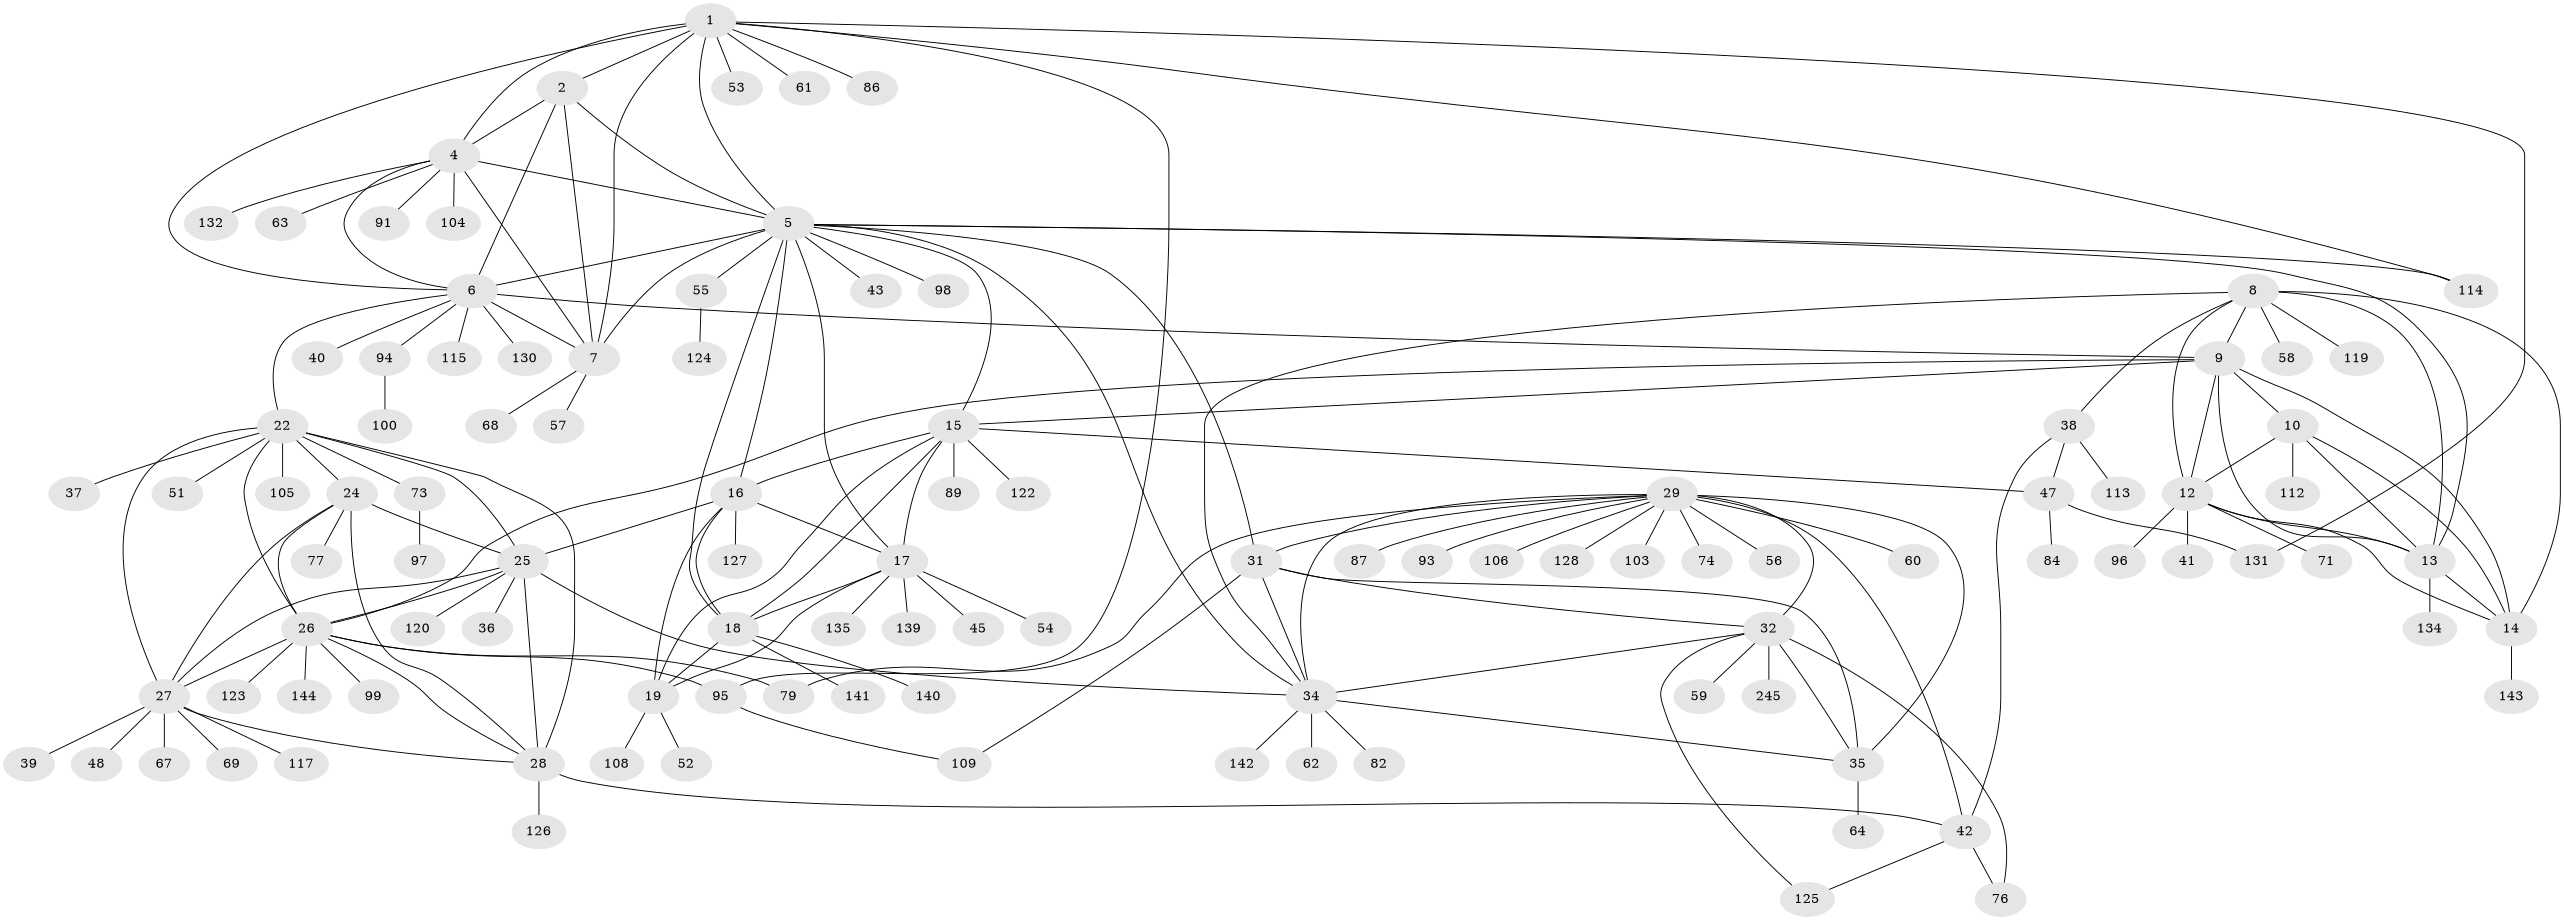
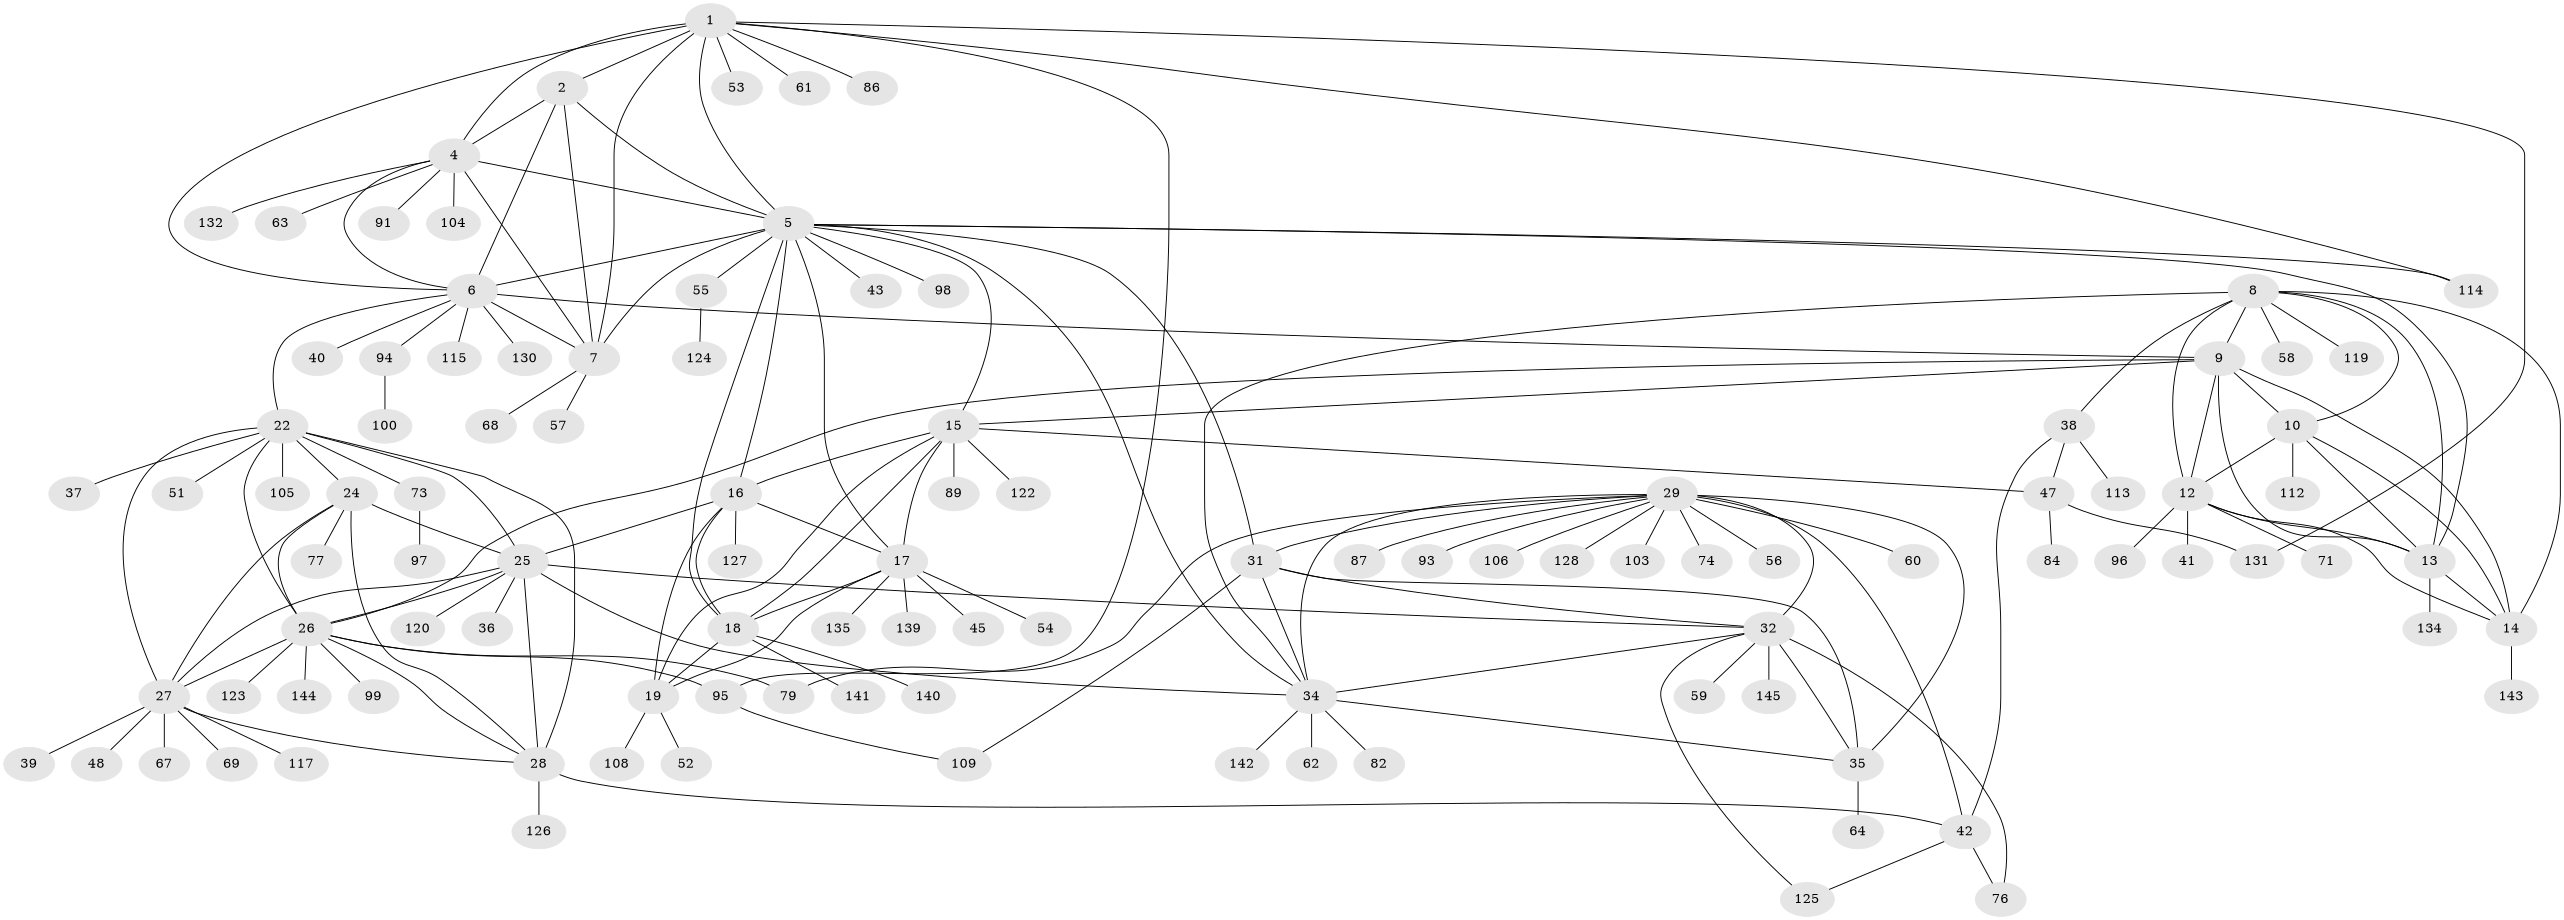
none -> (2392, 341)
none -> (1145, 604)
(1769, 697) -> (1769, 697)
